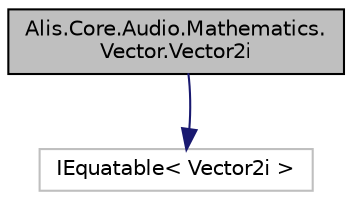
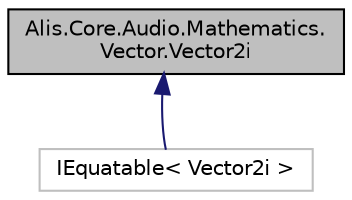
(190, 101) -> (163, 122)
